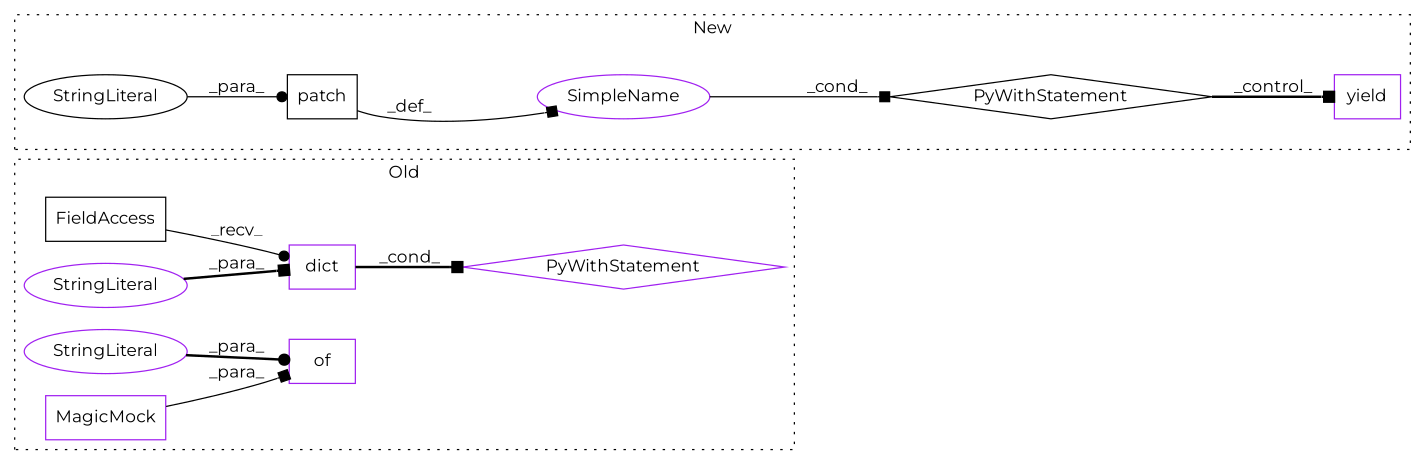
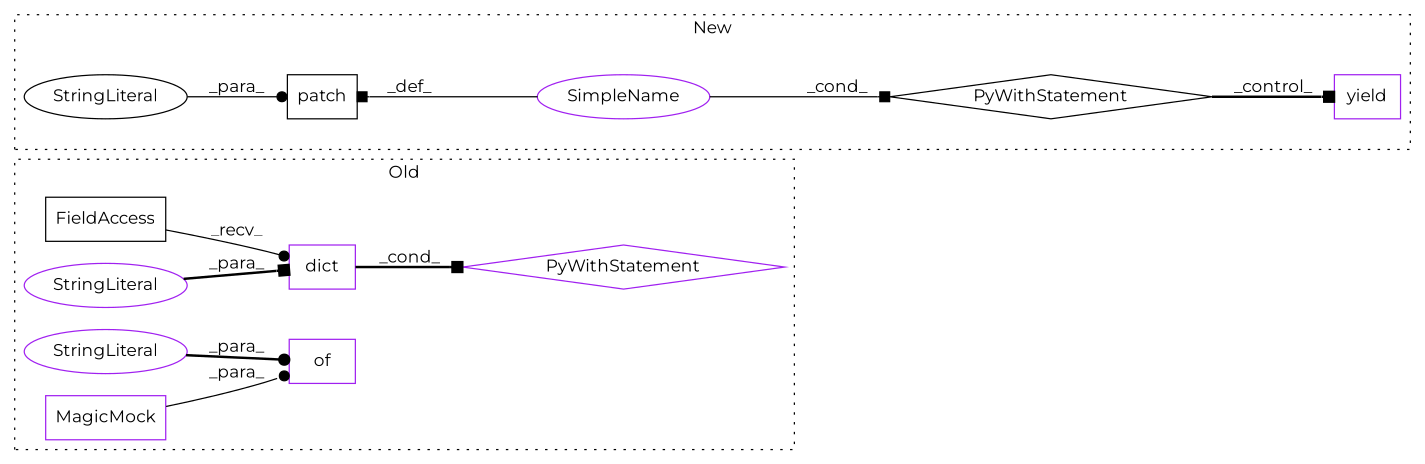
(451, 121) -> (454, 97)
(222, 394) -> (222, 394)
